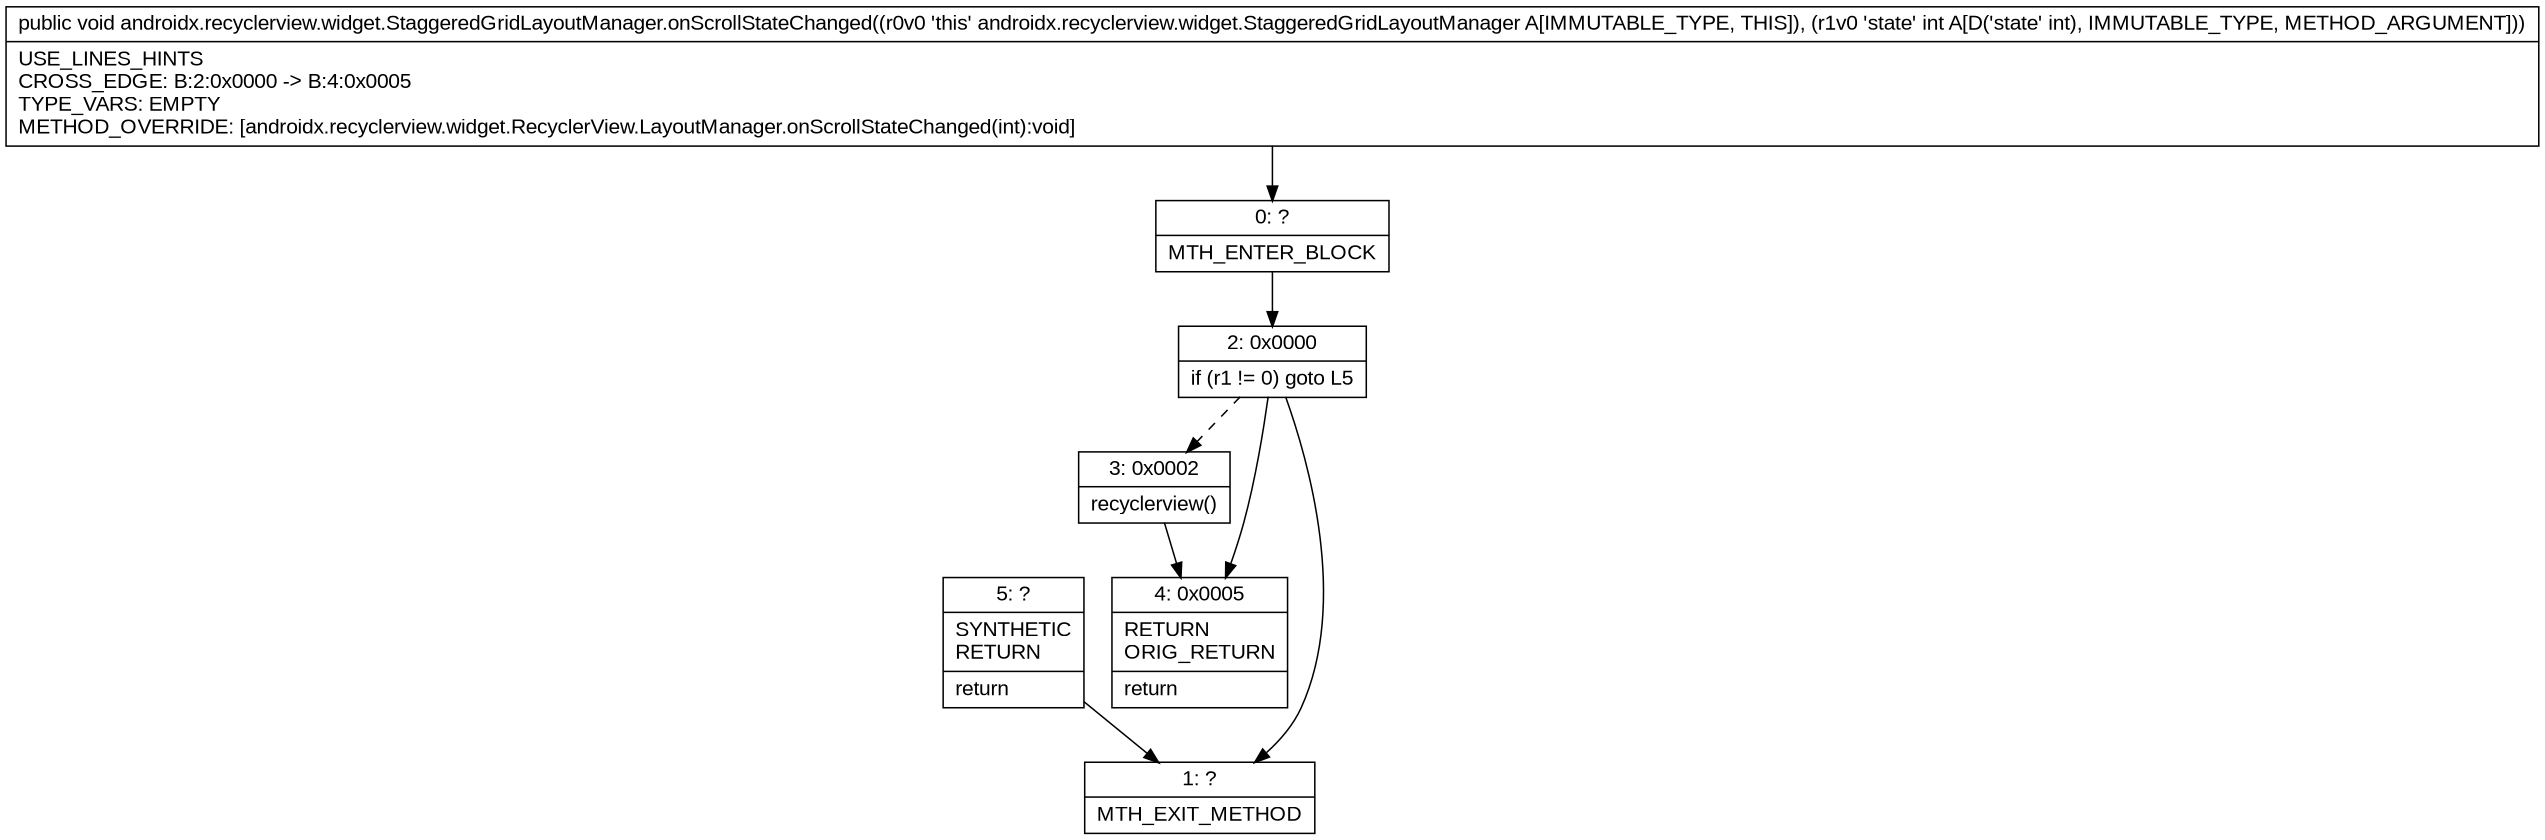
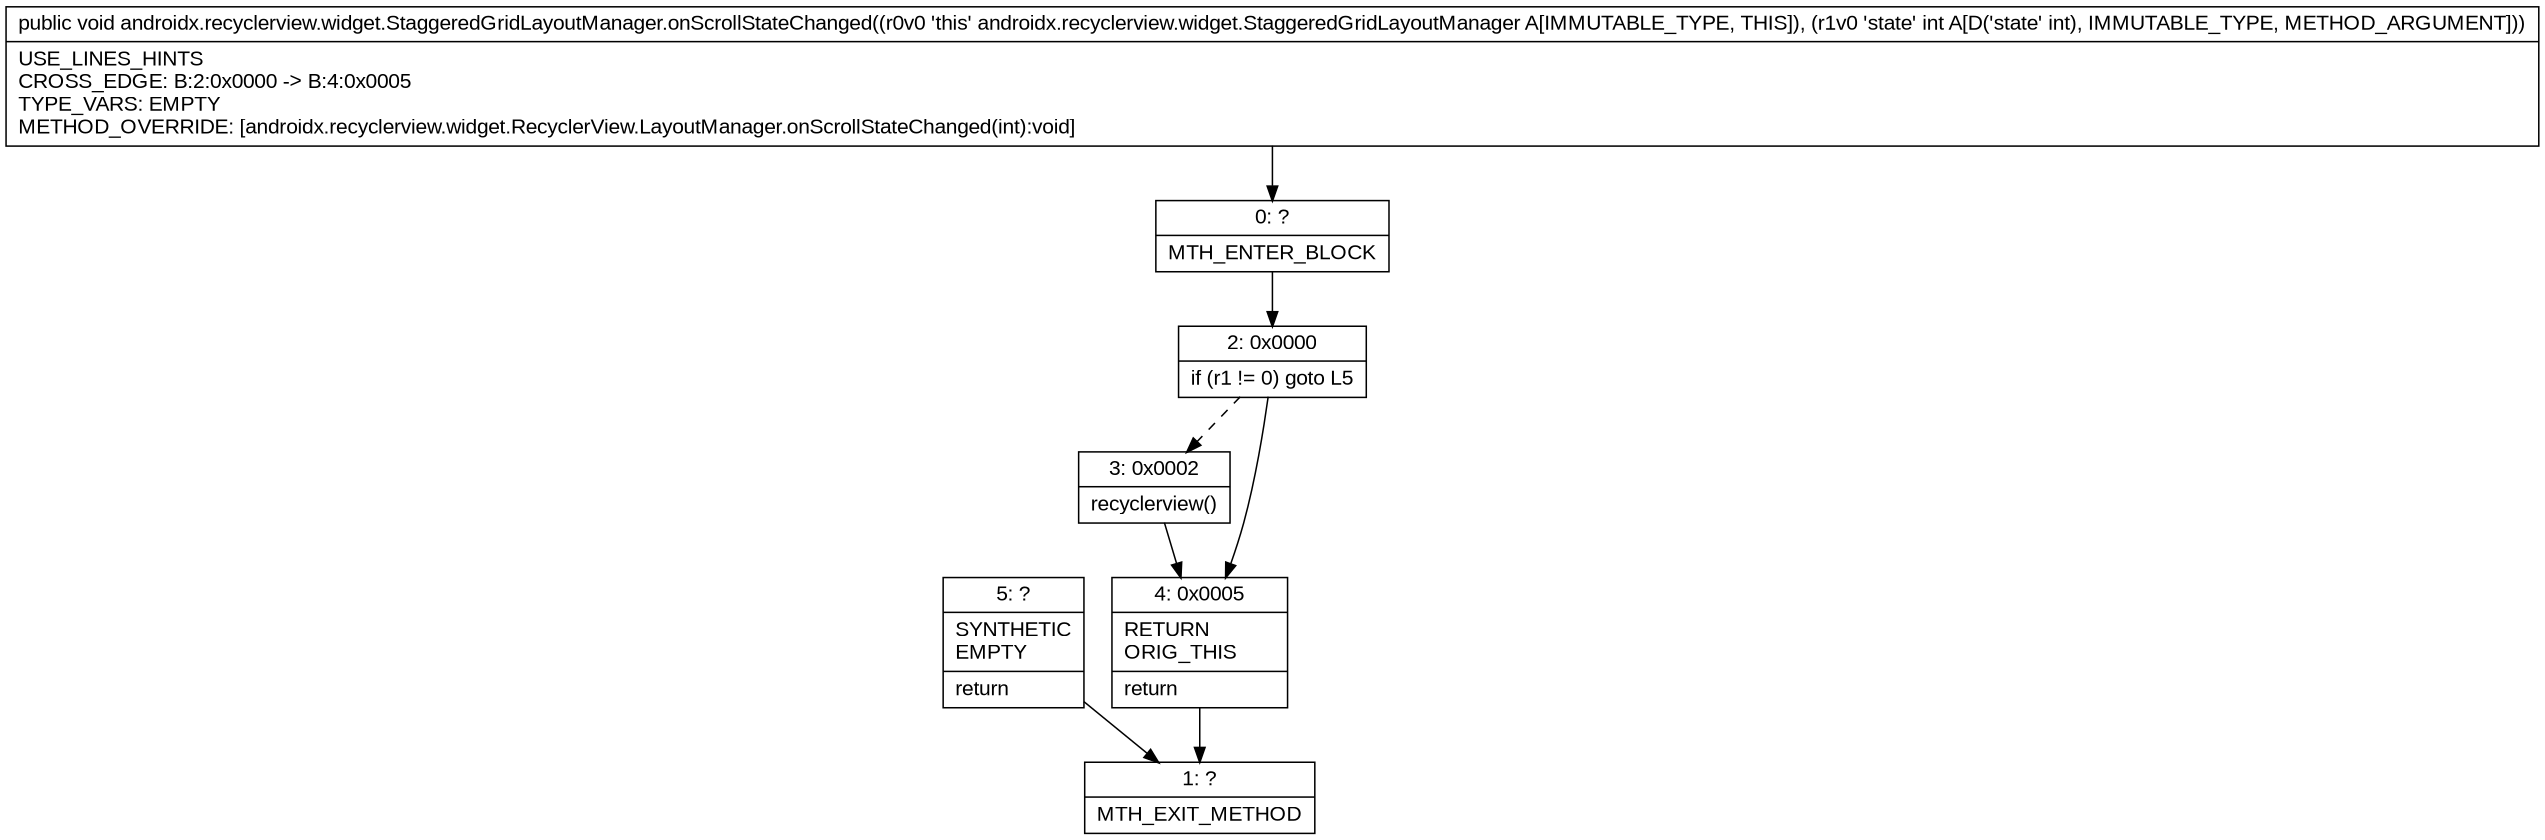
(1323, 580) -> (1200, 727)
(998, 652) -> (992, 652)
(1200, 652) -> (1181, 652)
